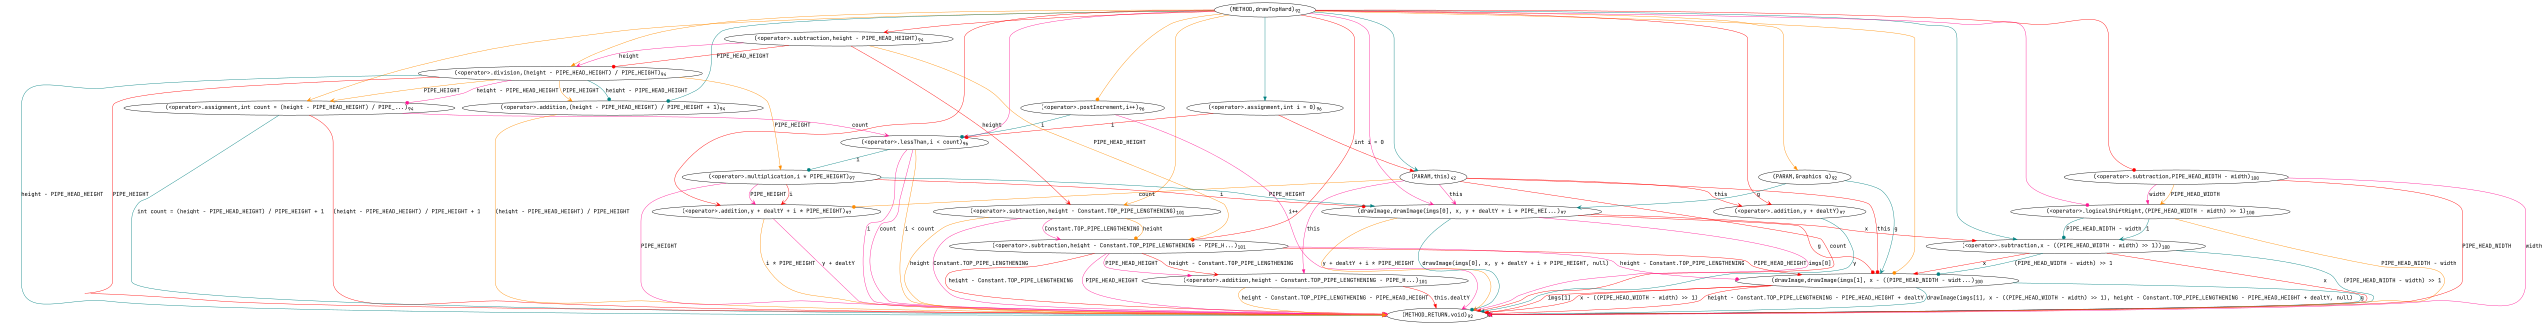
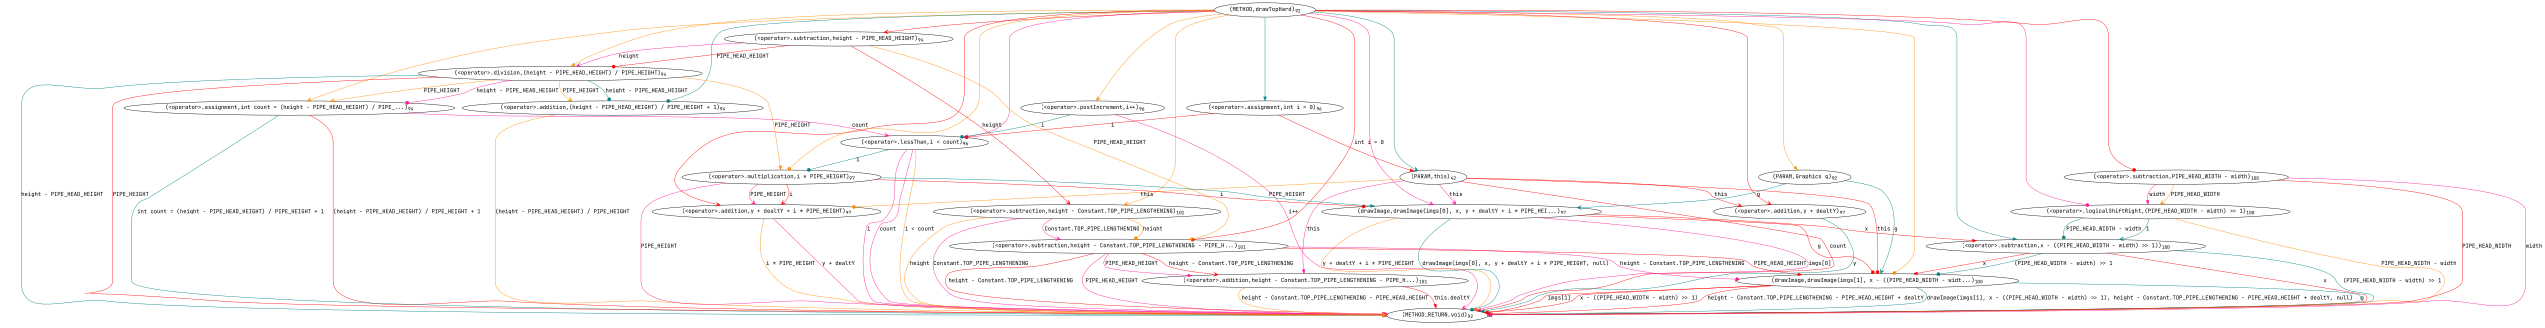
(1149, 38) -> (1149, 38)
none -> (979, 56)
(1147, 194) -> (1147, 194)
